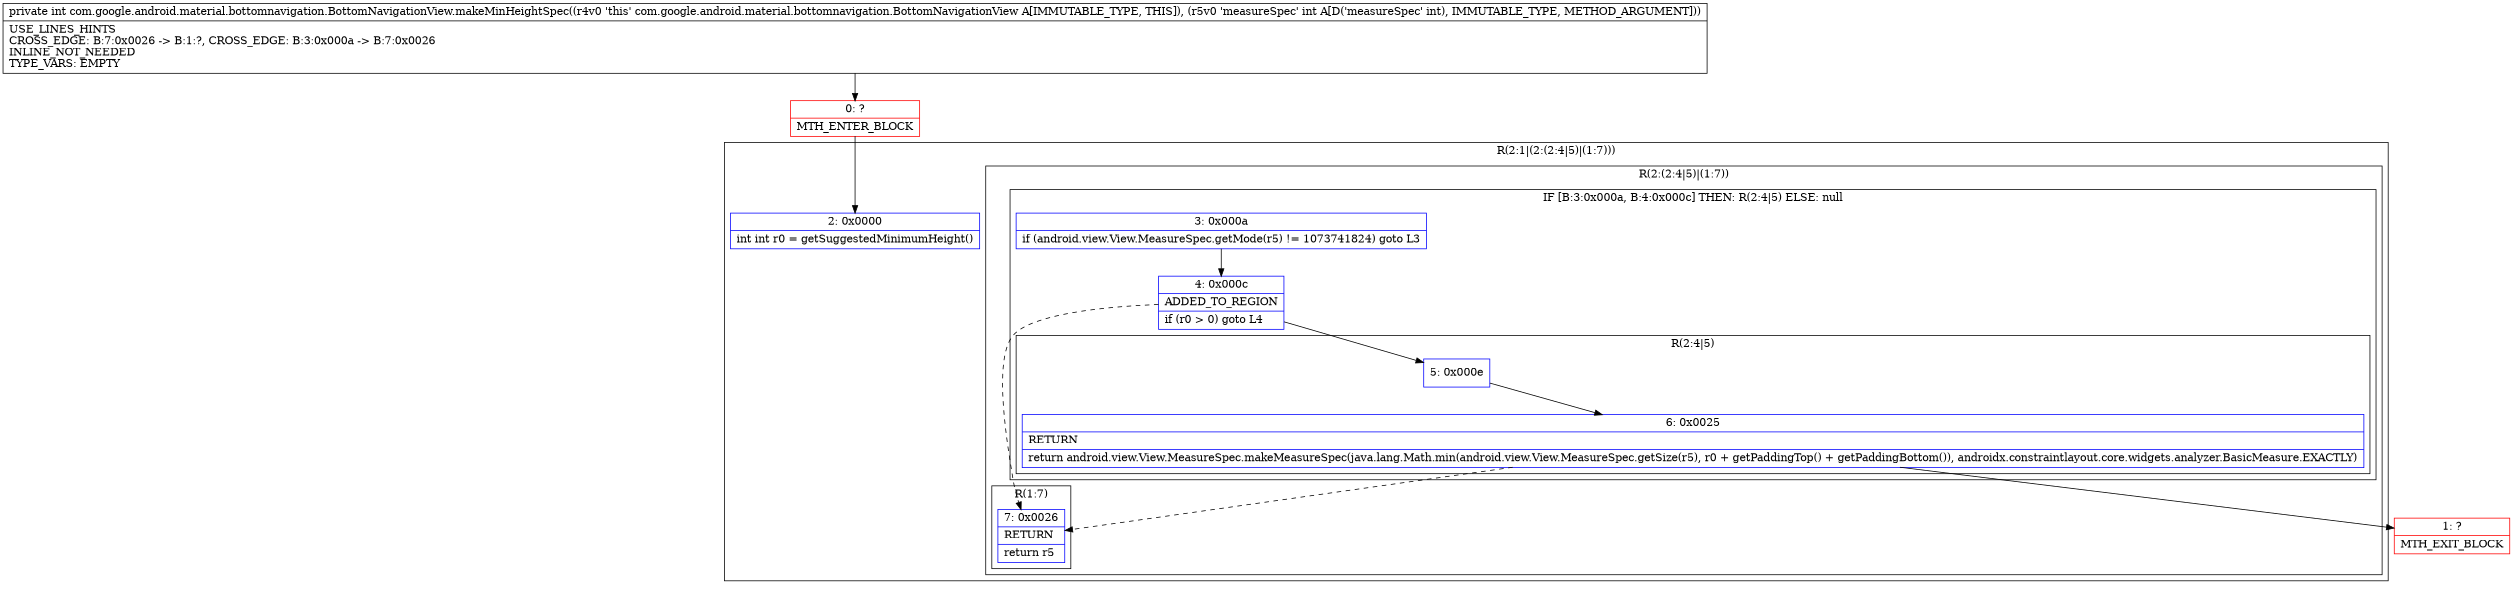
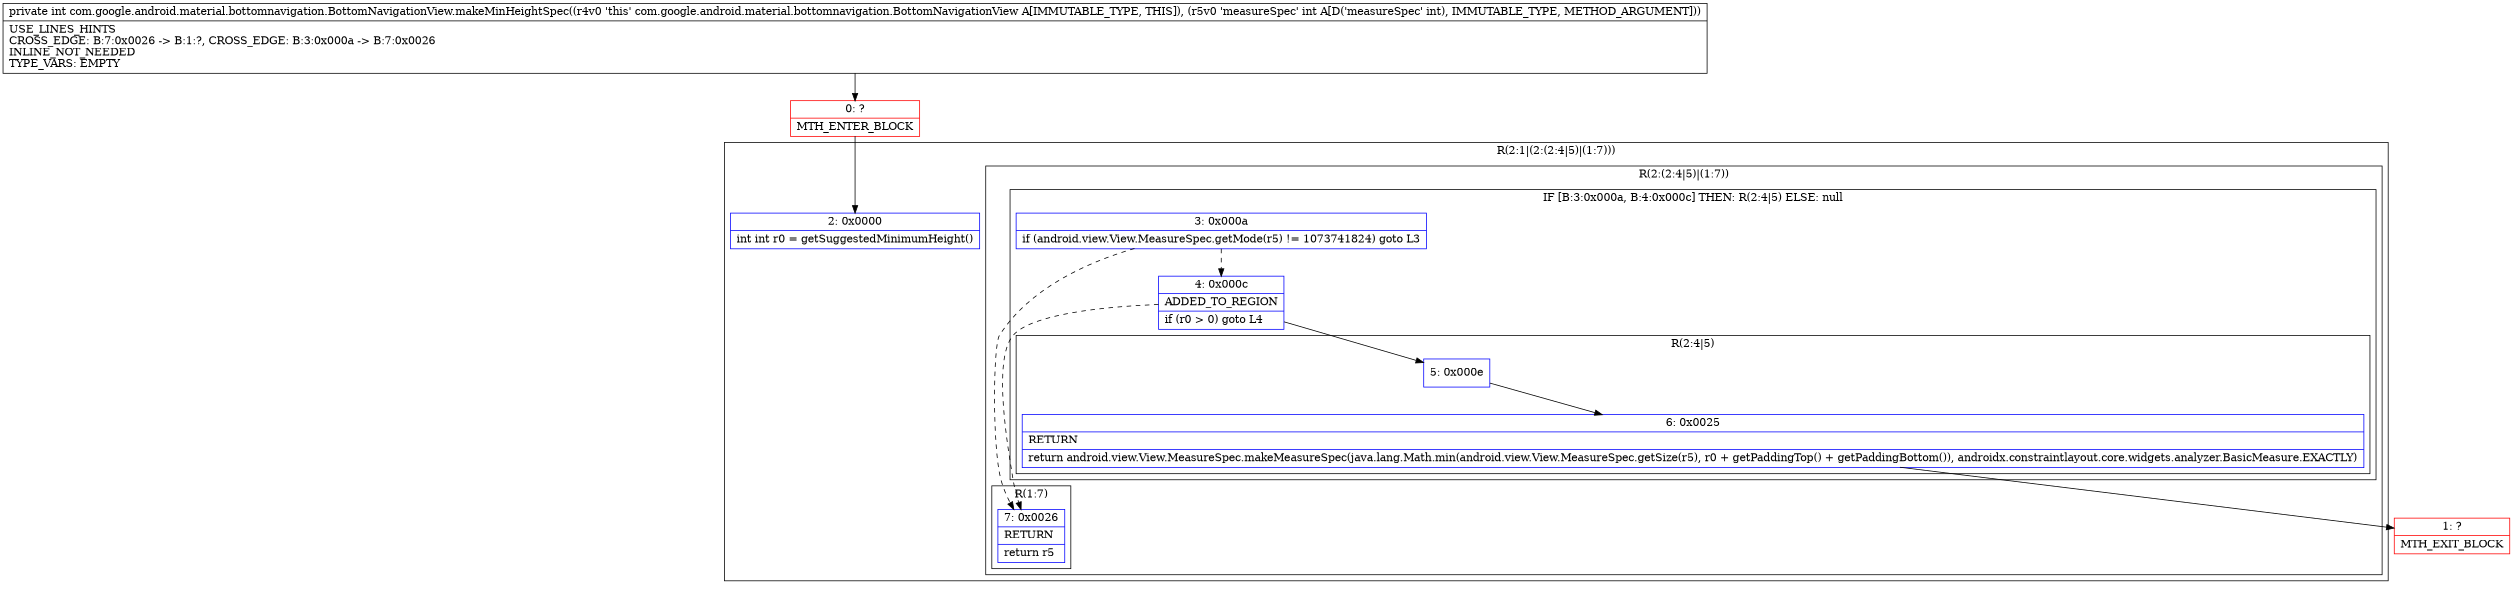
(1221, 259) -> (1221, 259)
(1293, 498) -> (999, 338)
